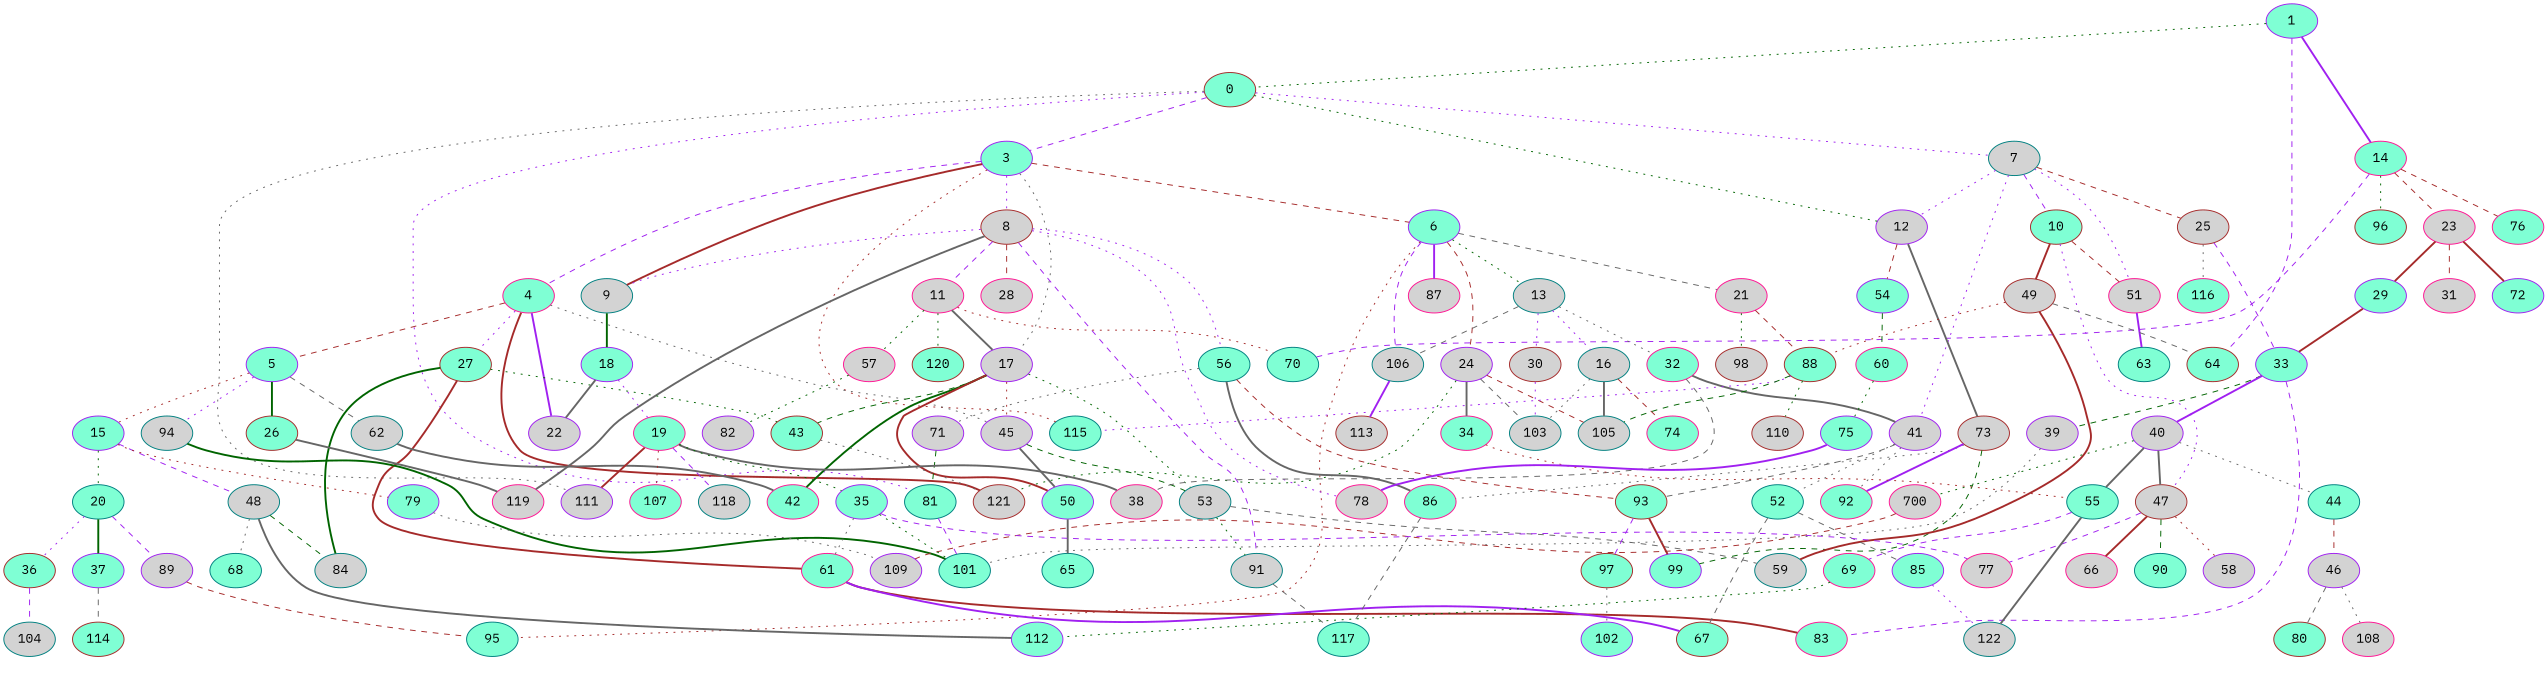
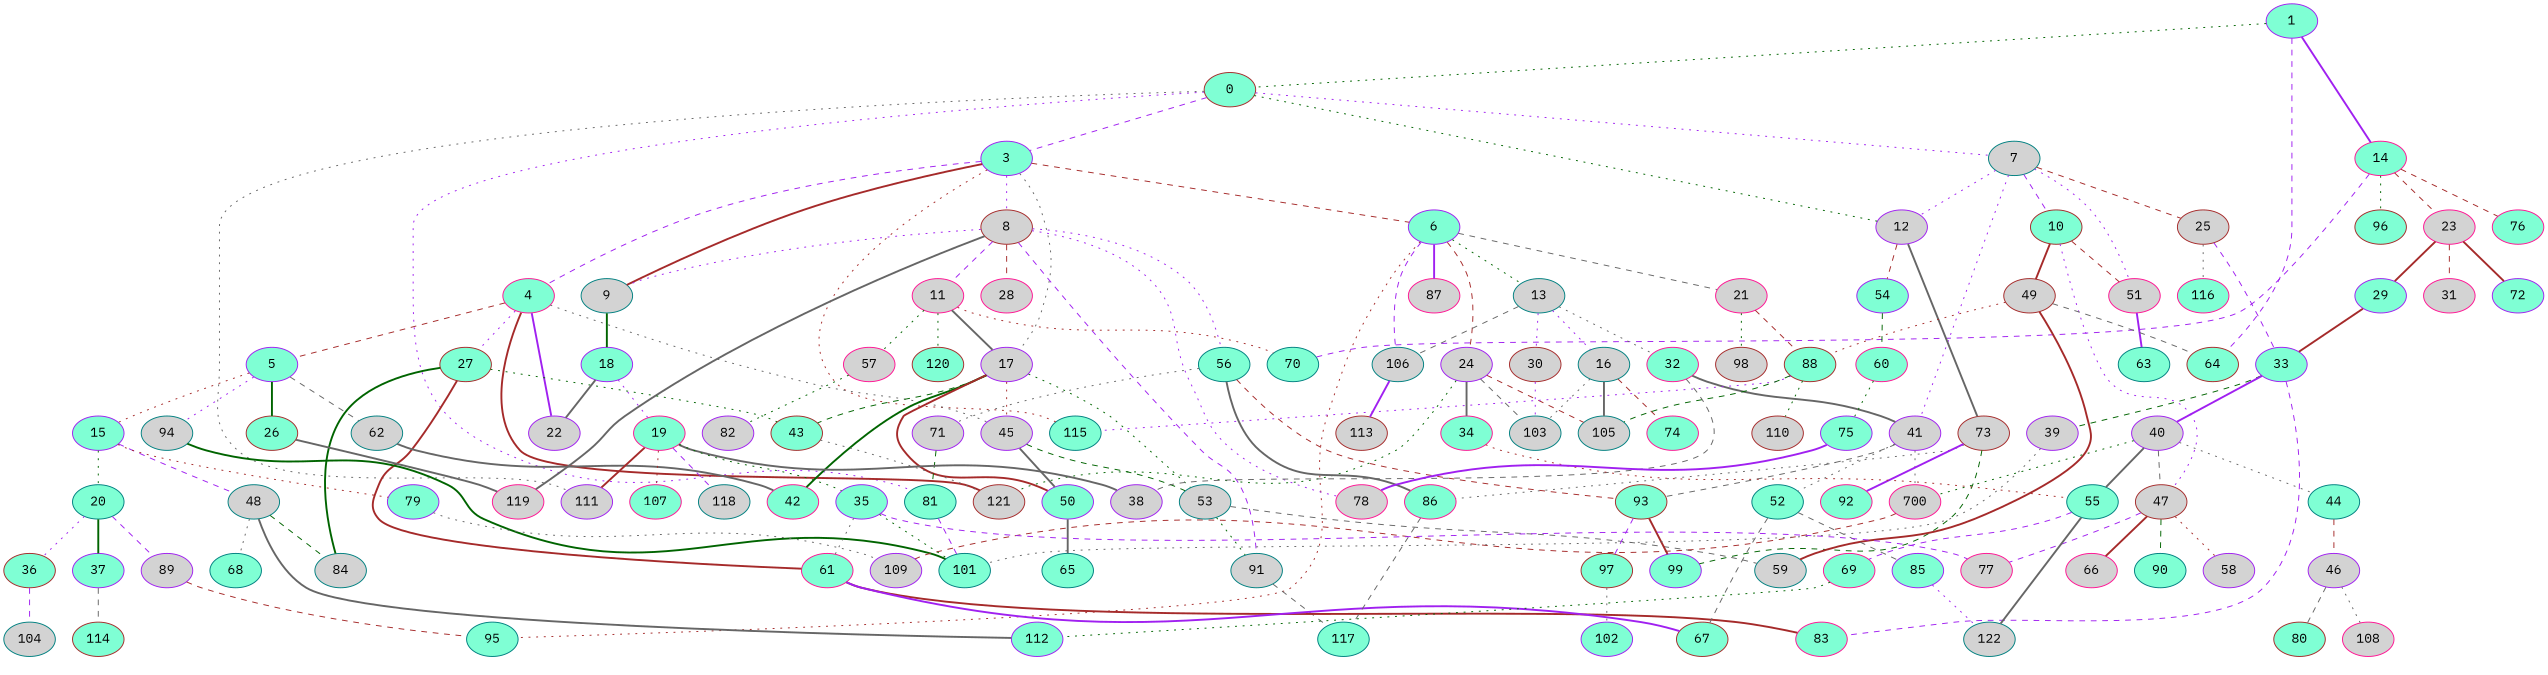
(1881, 467) -> (1915, 461)
(2159, 468) -> (2159, 468)
(1136, 502) -> (1136, 502)
